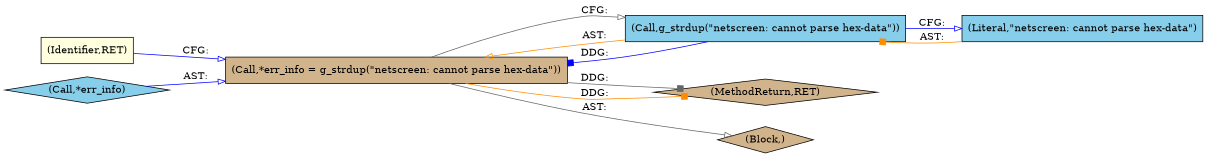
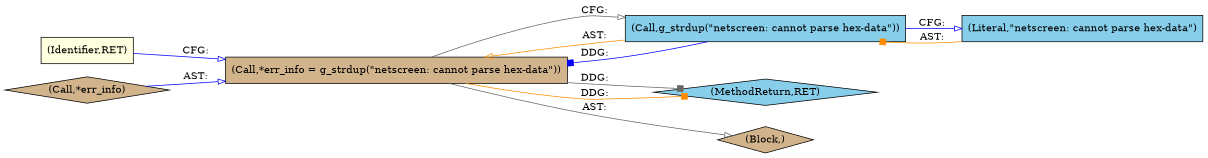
(87, 90) -> (87, 90)
(765, 92) -> (765, 92)
